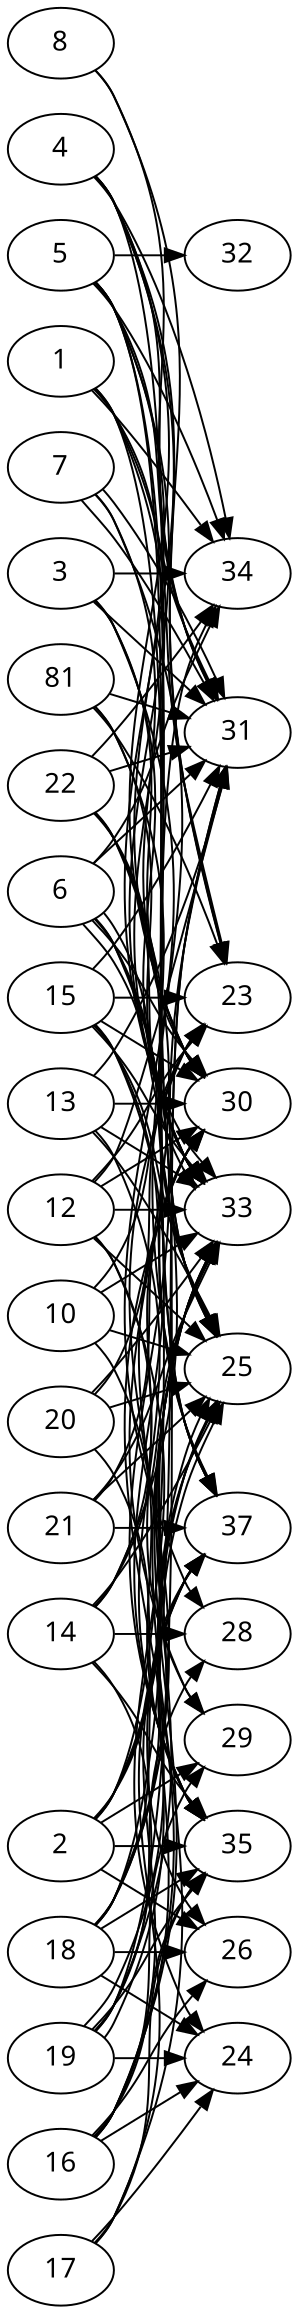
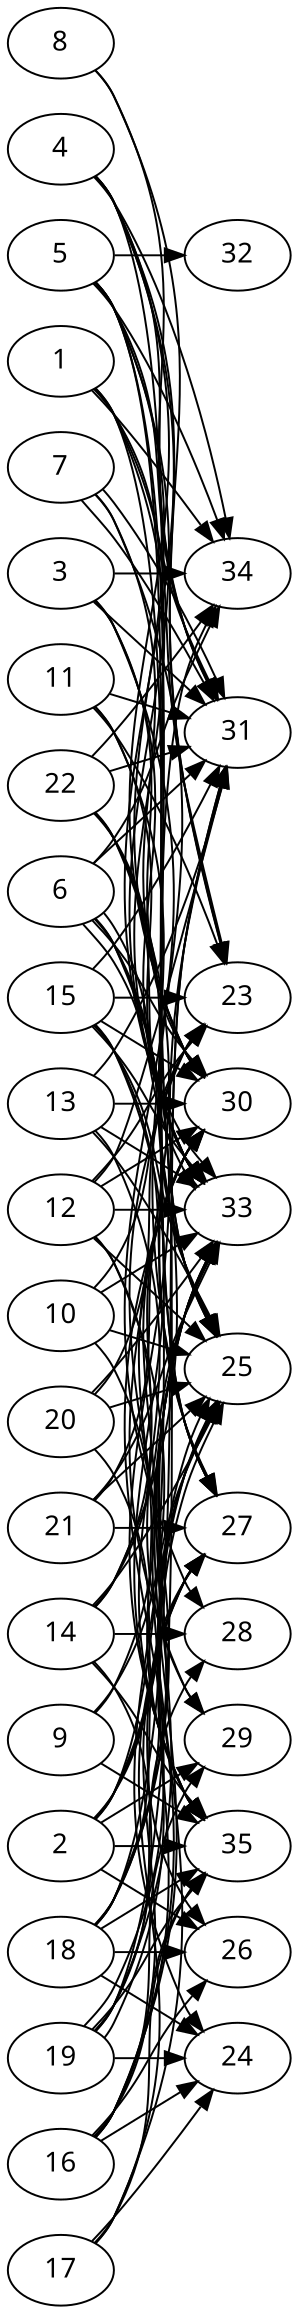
(61, 680) -> (61, 680)
(238, 1528) -> (238, 1528)
none -> (61, 1740)
